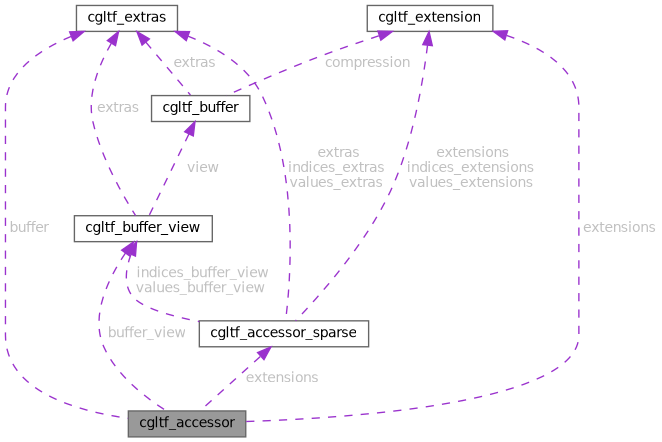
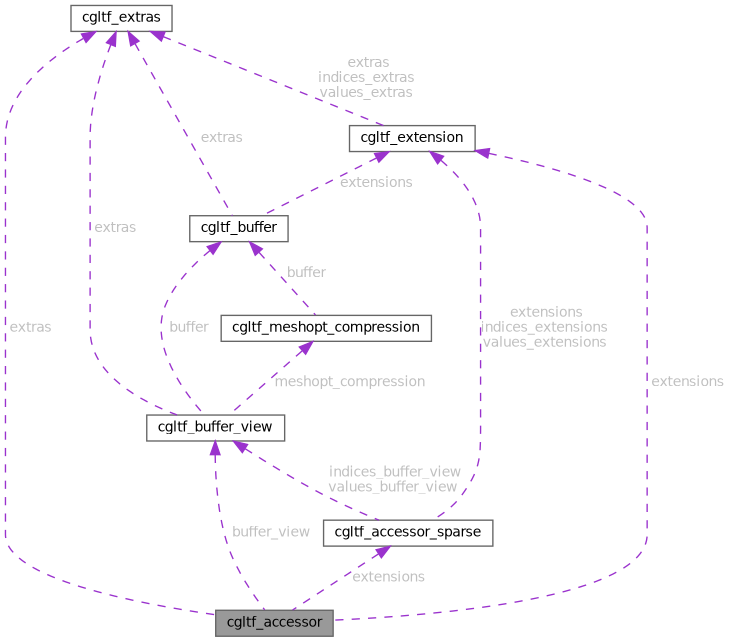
(366, 63) -> (375, 184)
(282, 158) -> (273, 81)
(201, 169) -> (187, 328)
(27, 229) -> (29, 328)
none -> (326, 328)
